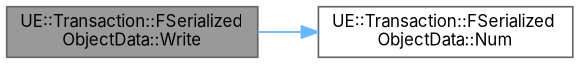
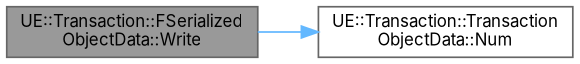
(446, 32) -> (446, 32)
